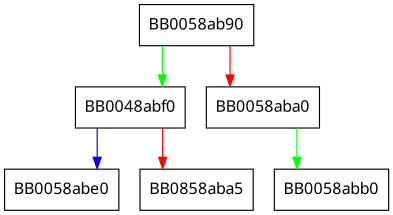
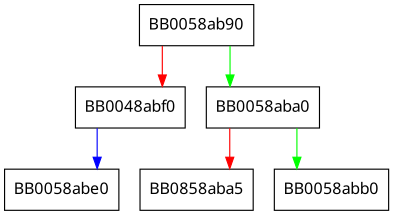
(162, 60) -> (162, 60)
(230, 60) -> (230, 60)
(163, 143) -> (230, 143)
